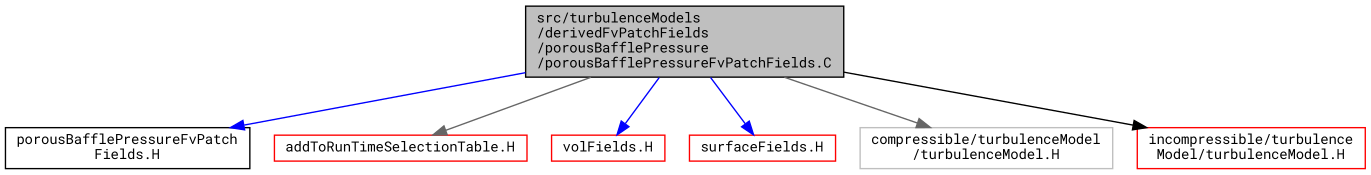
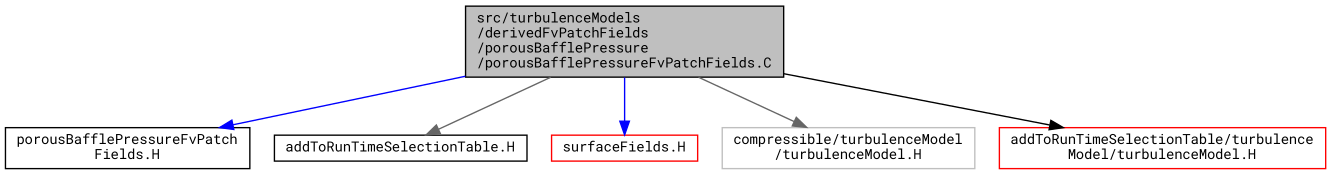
(401, 148) -> (401, 148)
(608, 148) -> none
(1251, 148) -> (1163, 148)
